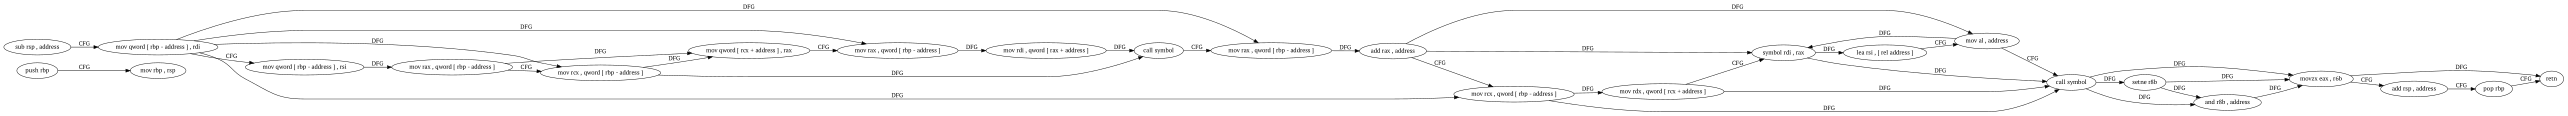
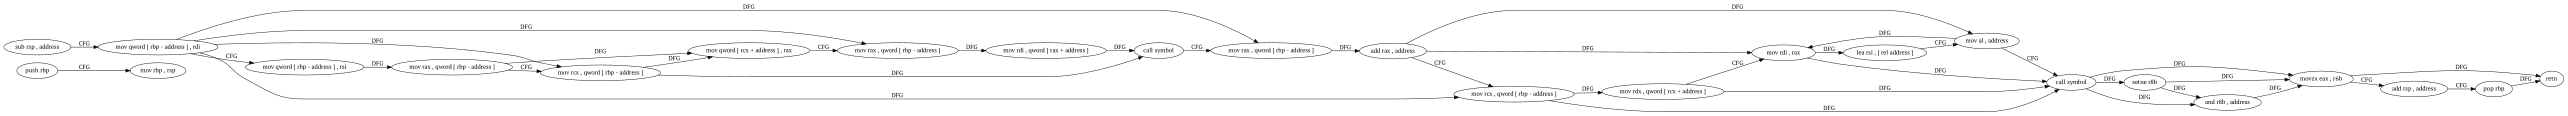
(1784, 53) -> (1784, 53)
(2526, 79) -> (2526, 79)
